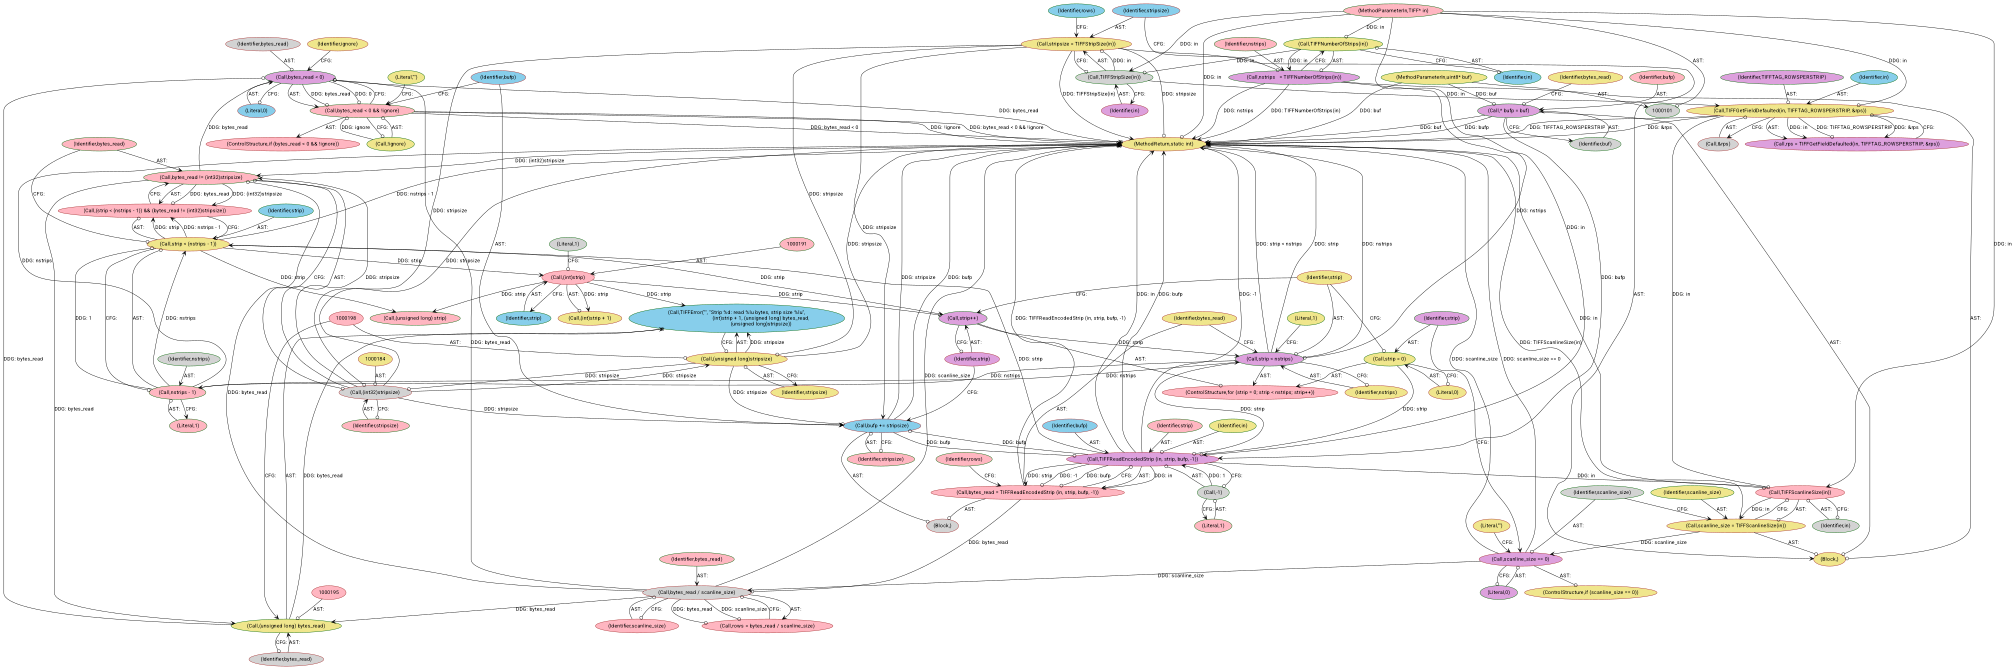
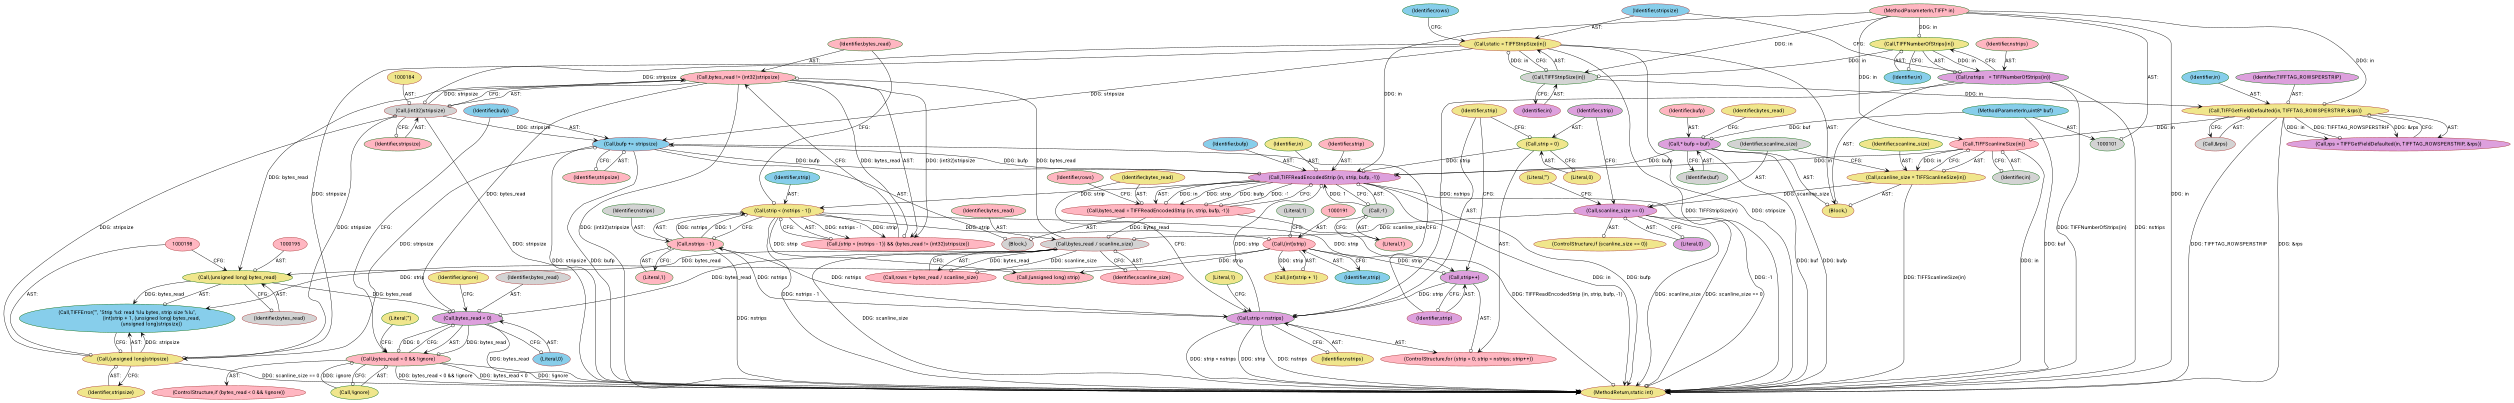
(1076, 44) -> (1510, 44)
(1434, 77) -> (2016, 111)
(690, 151) -> (758, 380)
(865, 244) -> (291, 376)
(381, 262) -> (1041, 233)
(1472, 474) -> (1680, 165)
(1116, 576) -> (1368, 231)
